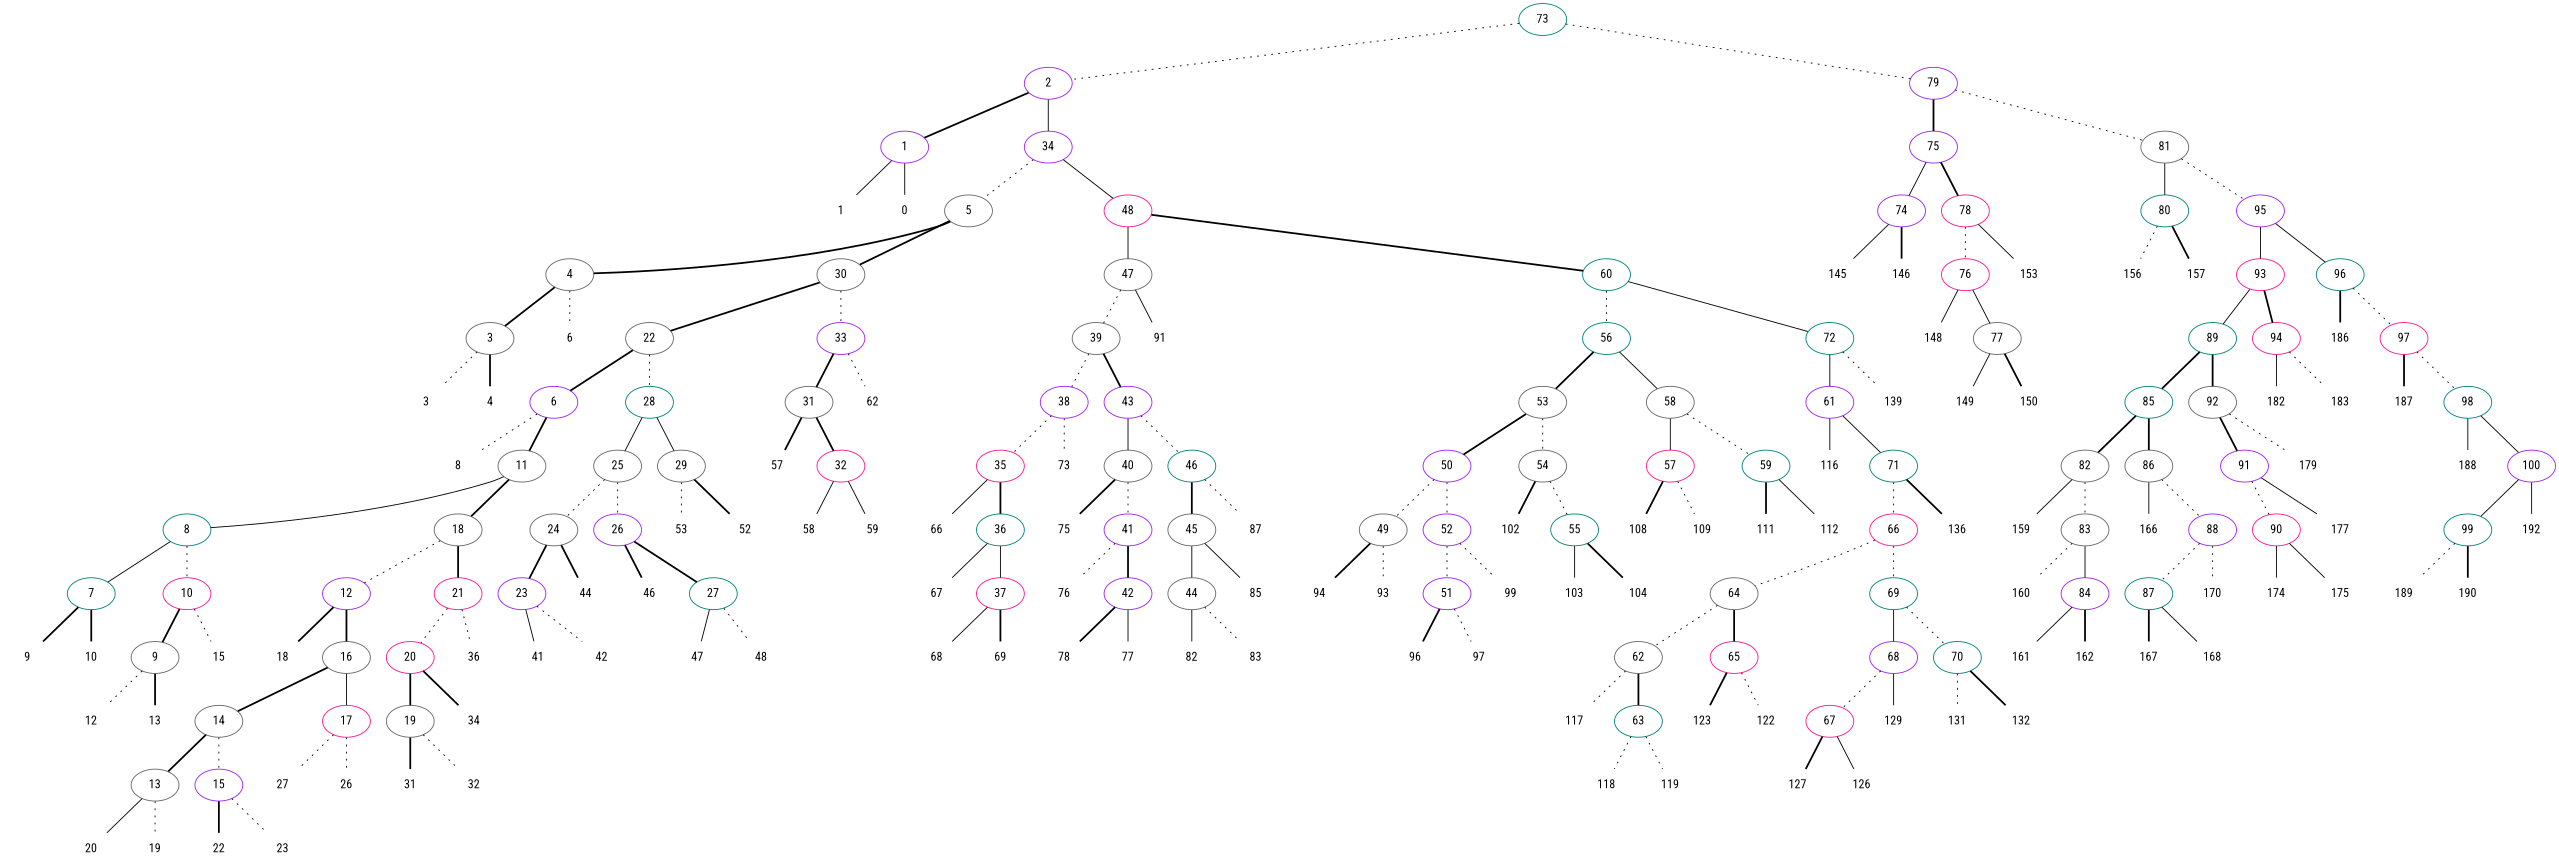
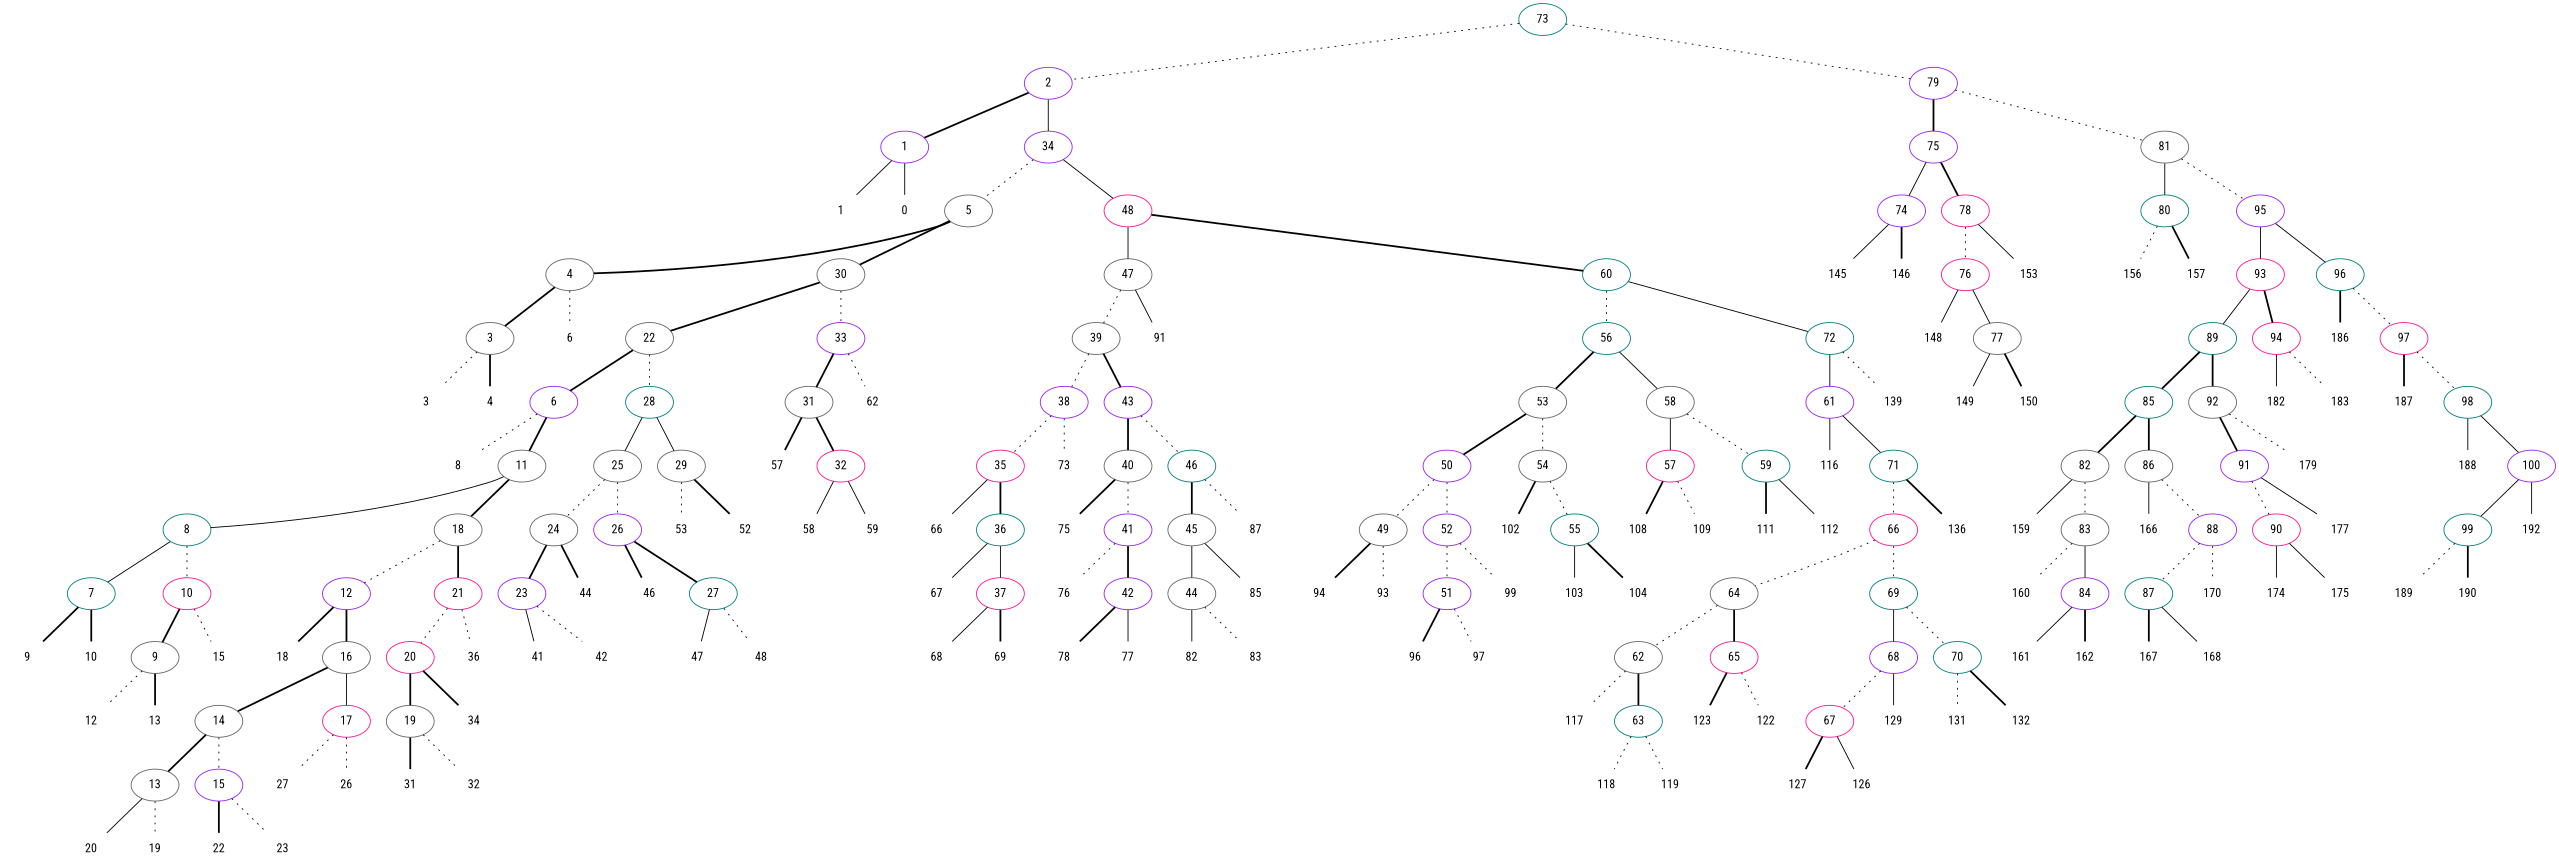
(1128, 434) -> (1128, 434)
